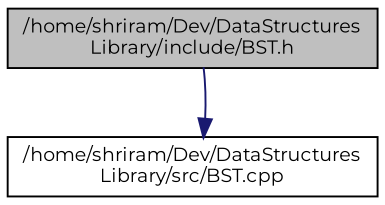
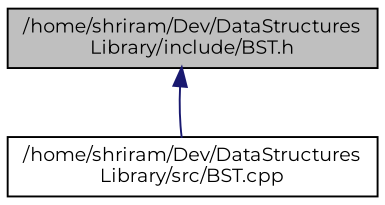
(205, 93) -> (180, 112)
